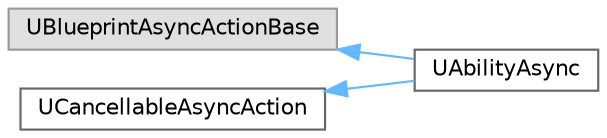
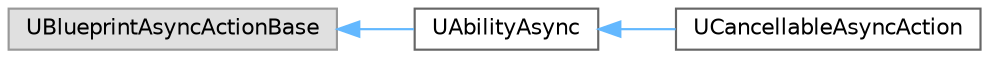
(381, 85) -> (648, 29)
